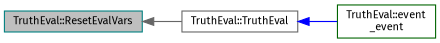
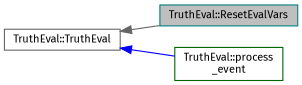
(168, 22) -> (146, 28)
(387, 22) -> (229, 64)
